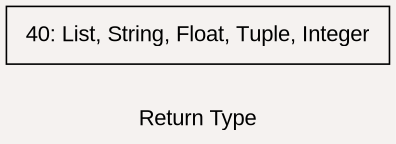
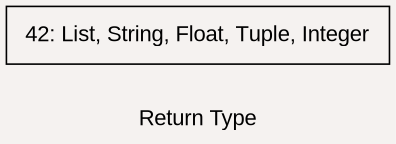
(198, 35) -> (198, 35)
